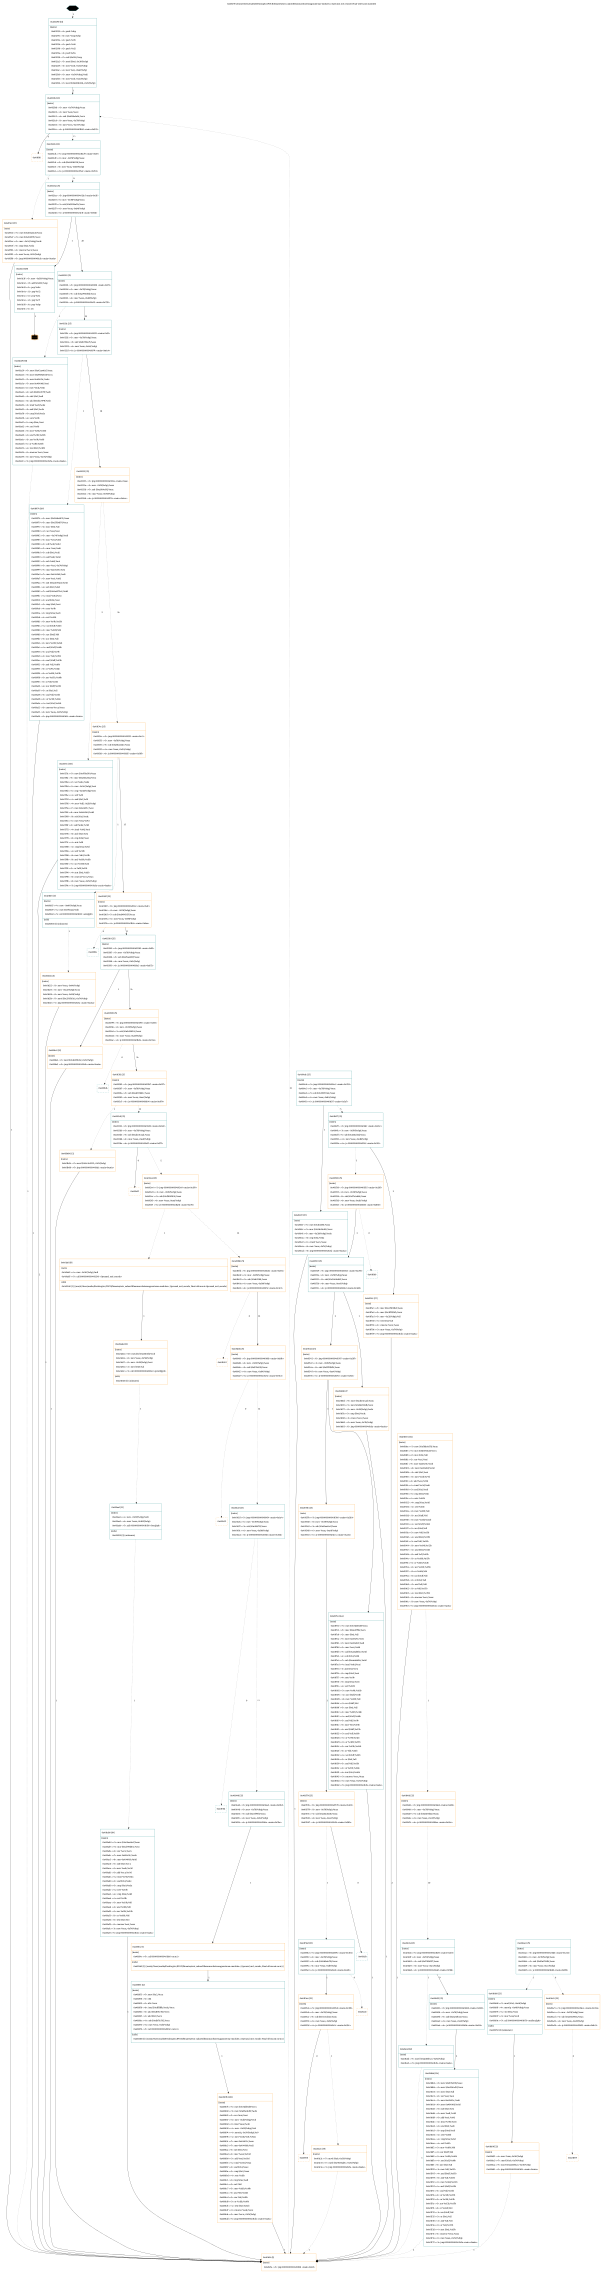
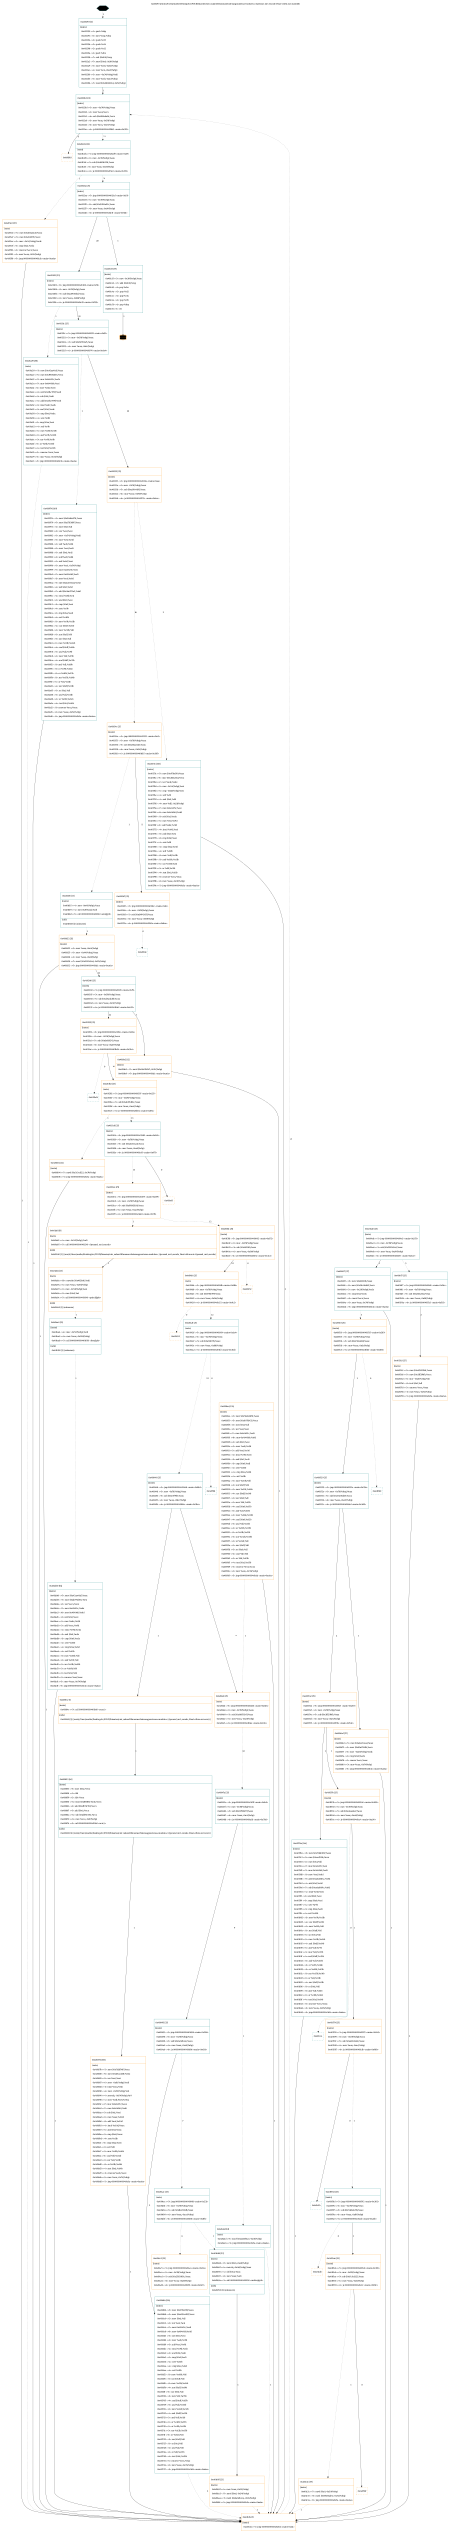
(126, 930) -> (97, 973)
(356, 1160) -> (361, 1314)
none -> (208, 1600)
none -> (318, 2036)
none -> (182, 2120)
(572, 2158) -> none
